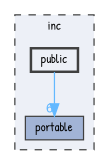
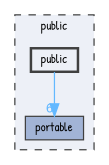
(54, 27) -> (54, 27)
